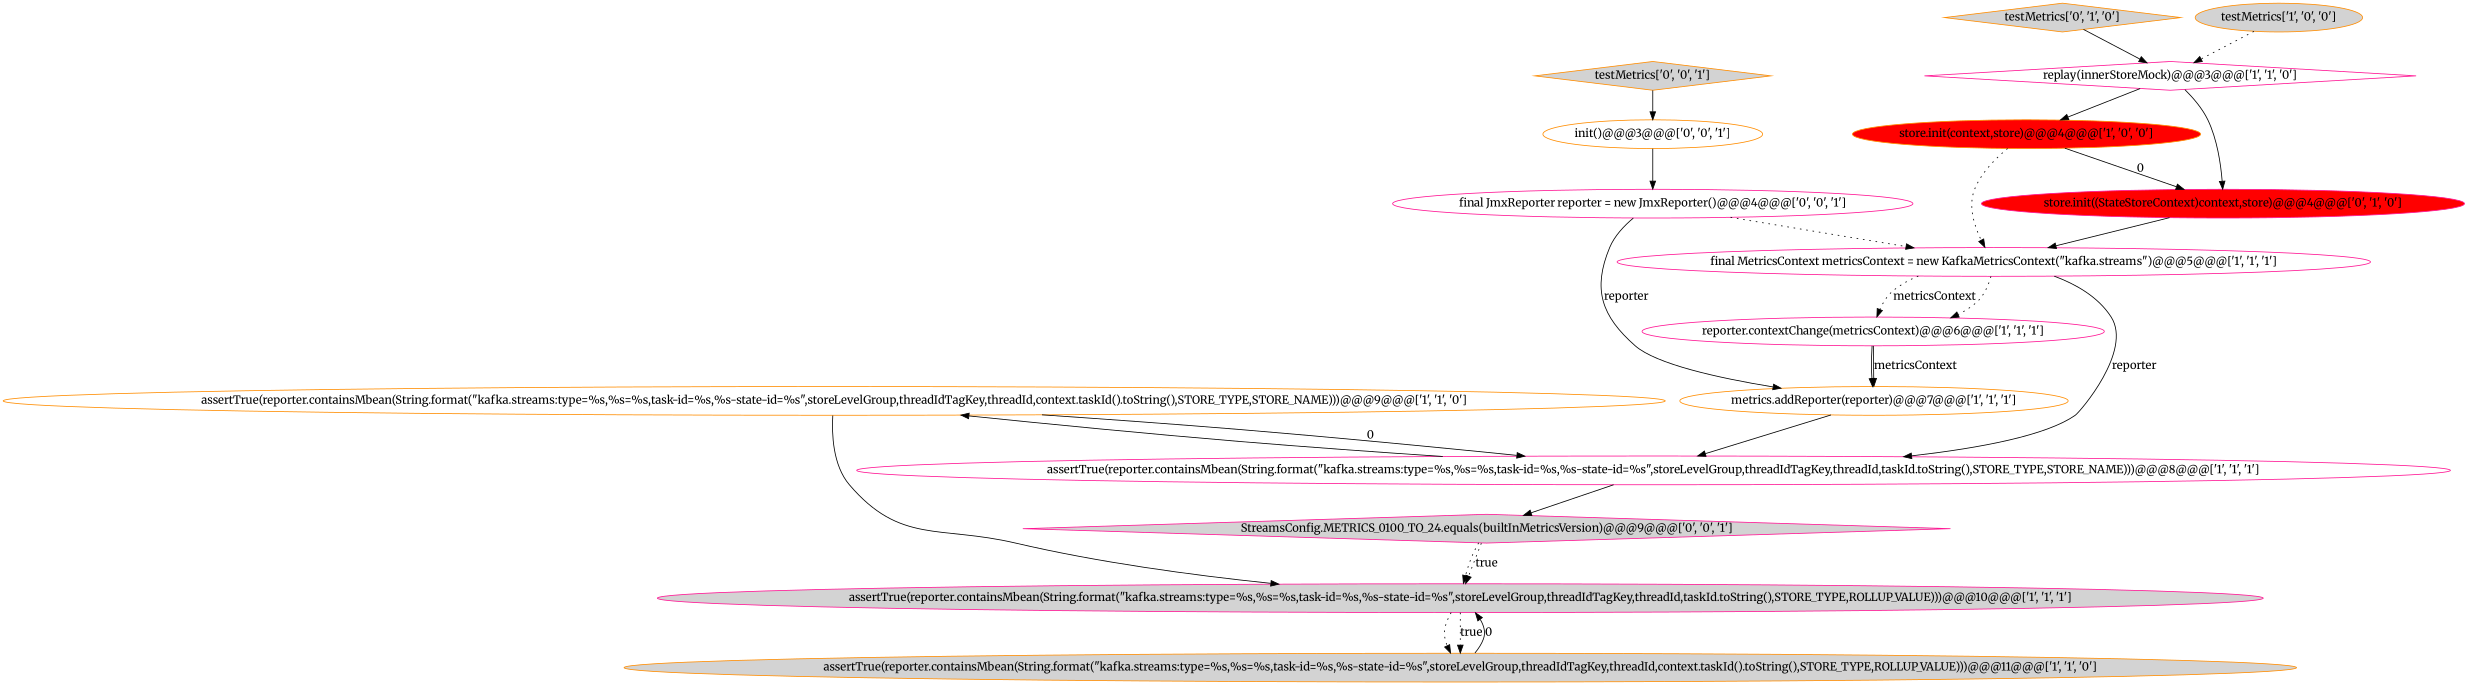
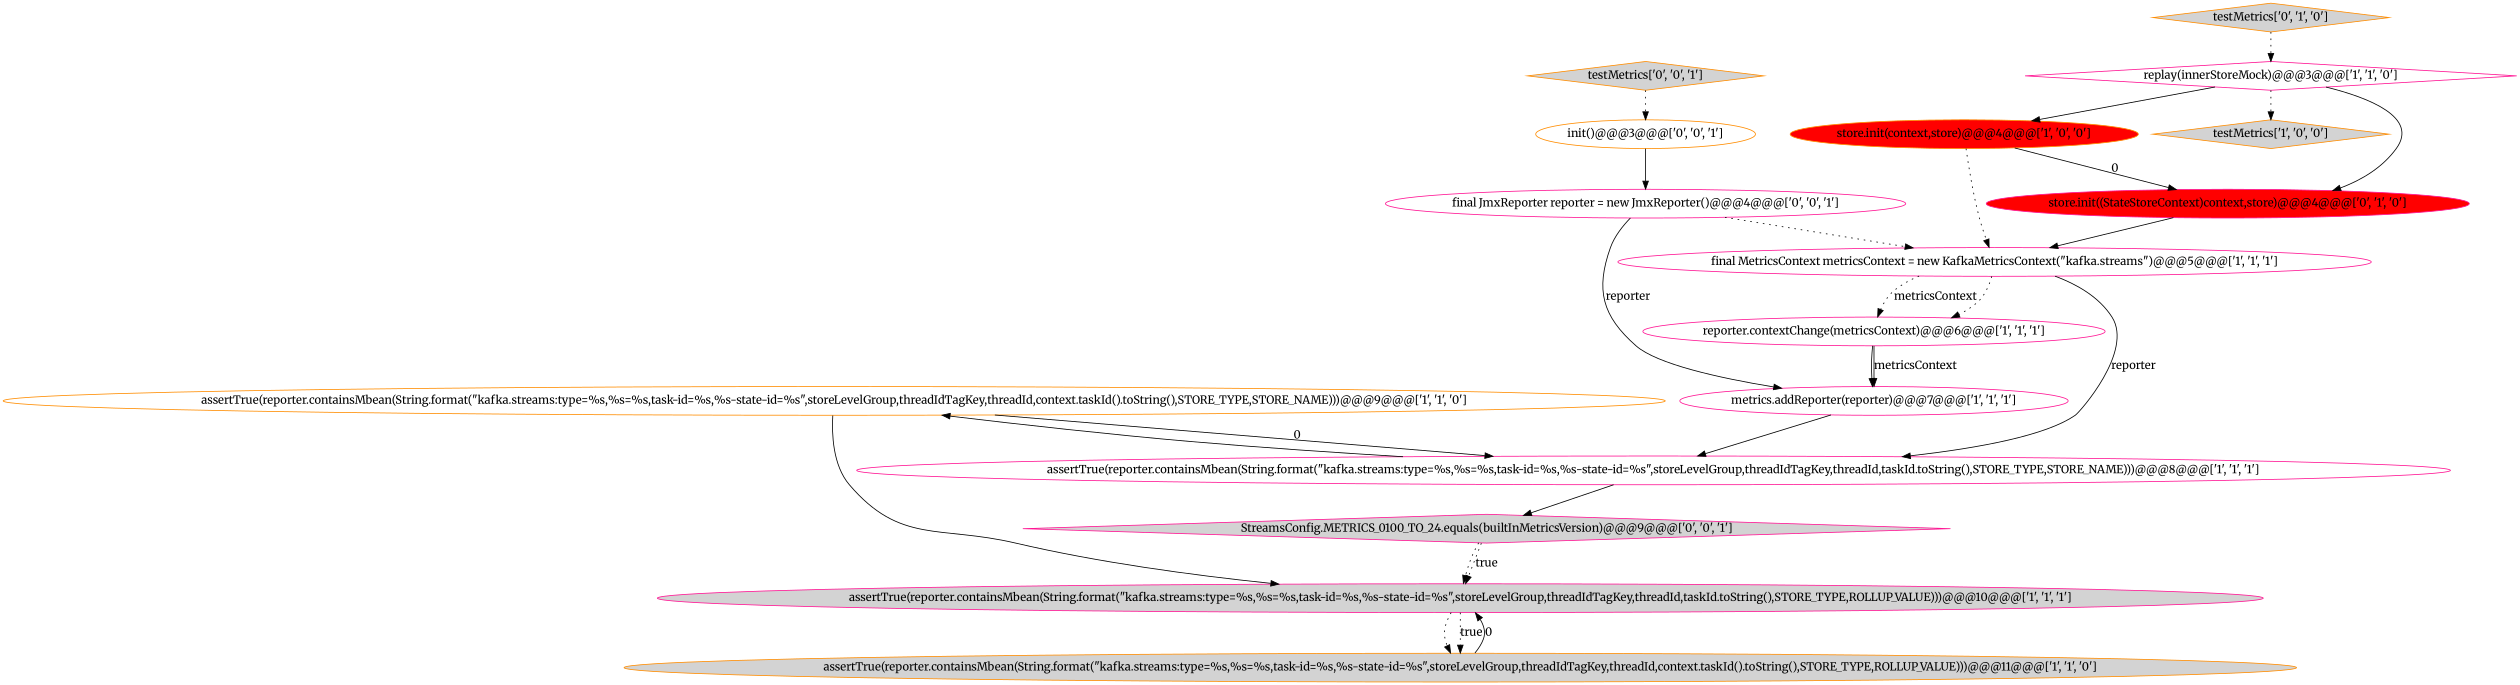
(2279, 18) -> (2271, 134)
(2112, 44) -> (2271, 43)
(2228, 45) -> (2271, 101)
(1653, 101) -> (1646, 101)
(1874, 401) -> (1874, 401)
